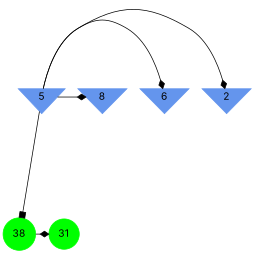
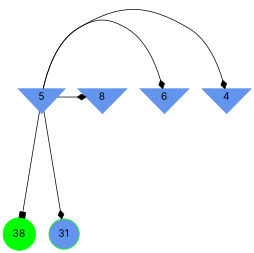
(227, 97) -> (227, 97)
(38, 234) -> (52, 161)
(64, 234) -> (64, 234)
